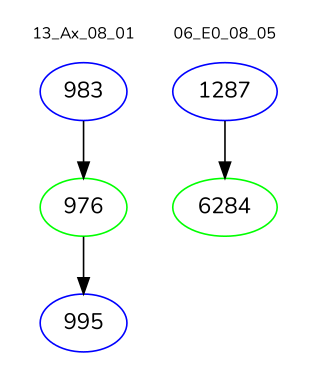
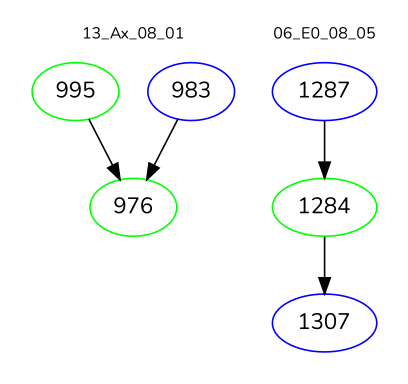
(225, 207) -> (325, 207)
(84, 257) -> (101, 142)
(84, 323) -> (76, 92)
none -> (325, 323)
